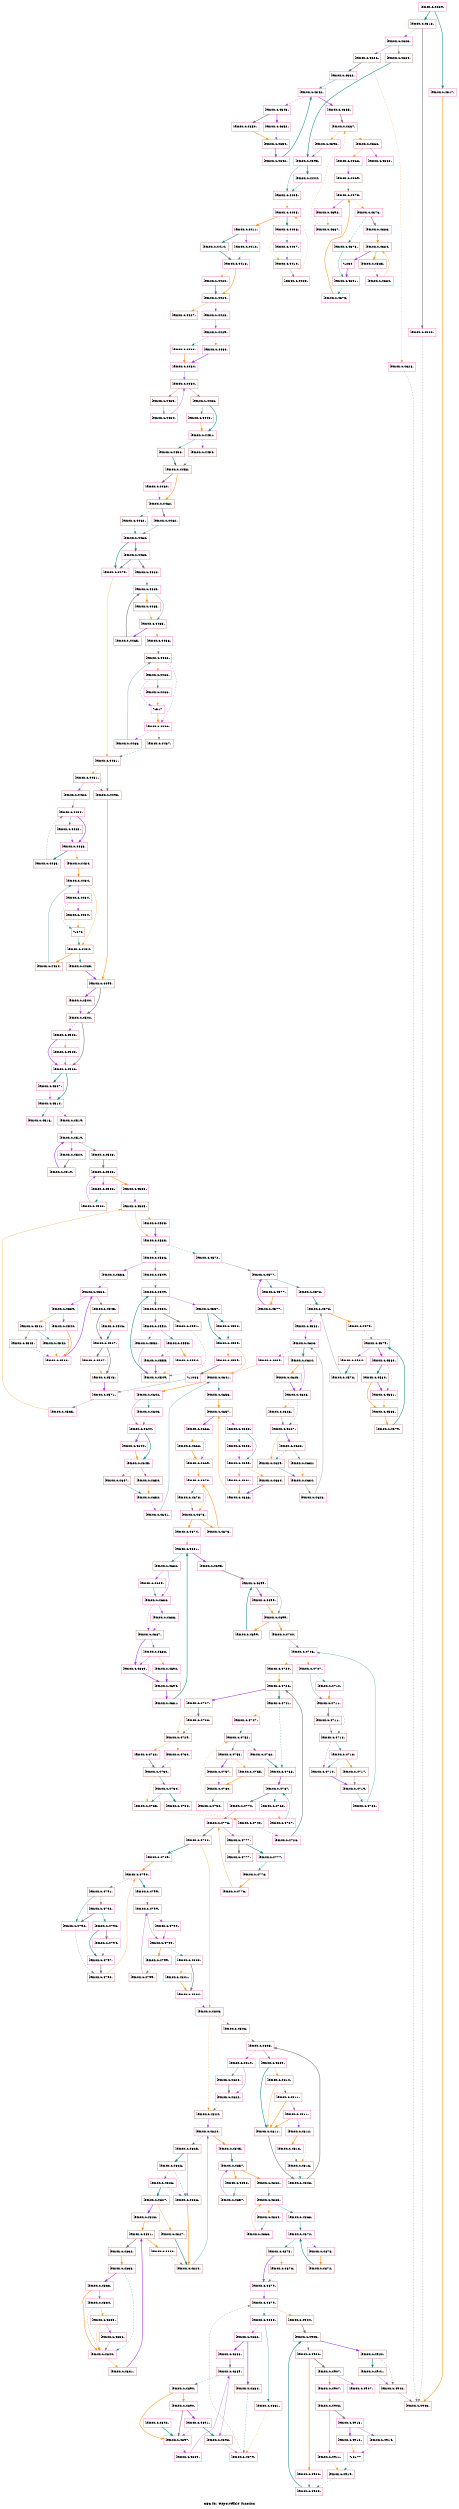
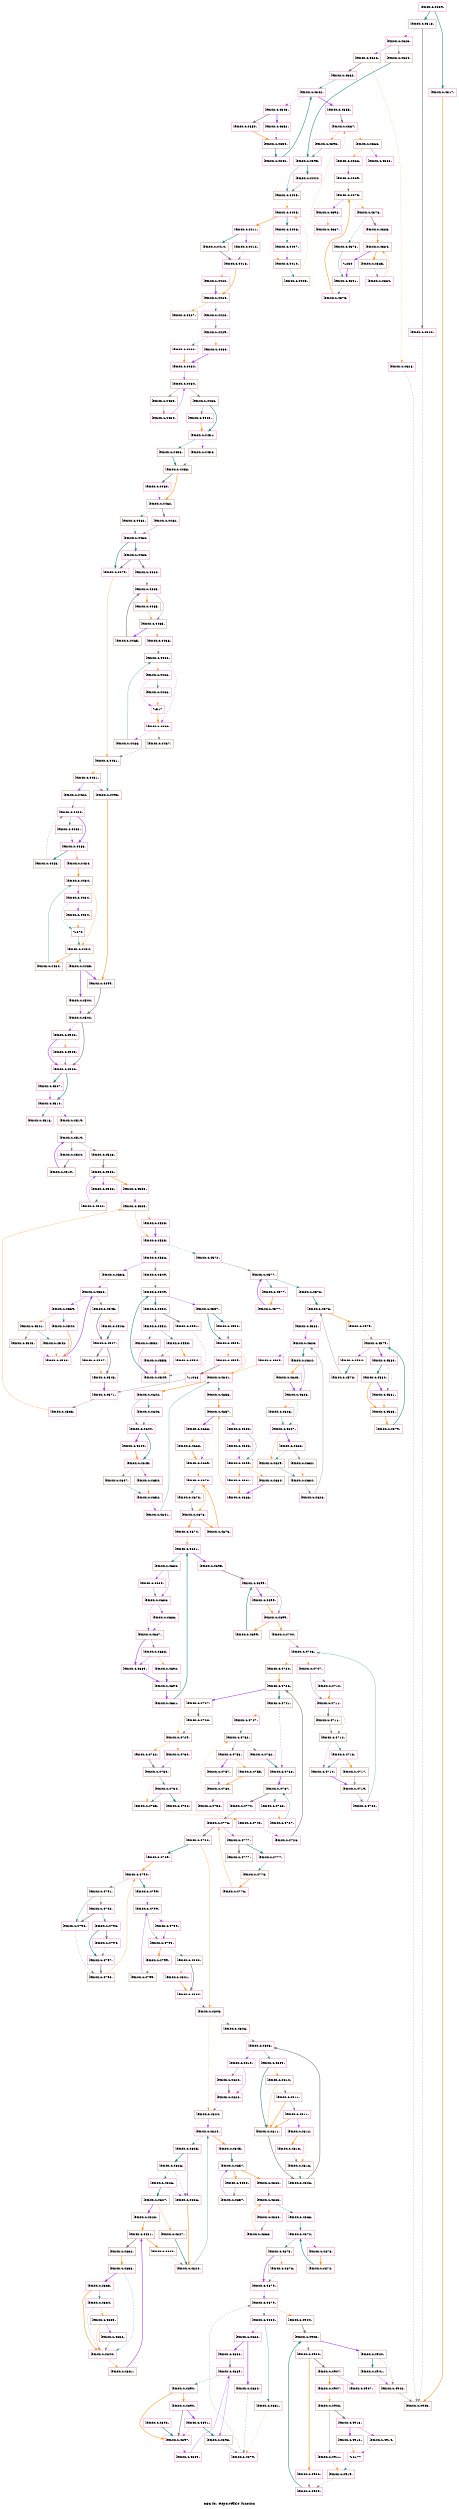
(92, 991) -> (81, 982)
(281, 1736) -> (281, 1736)
